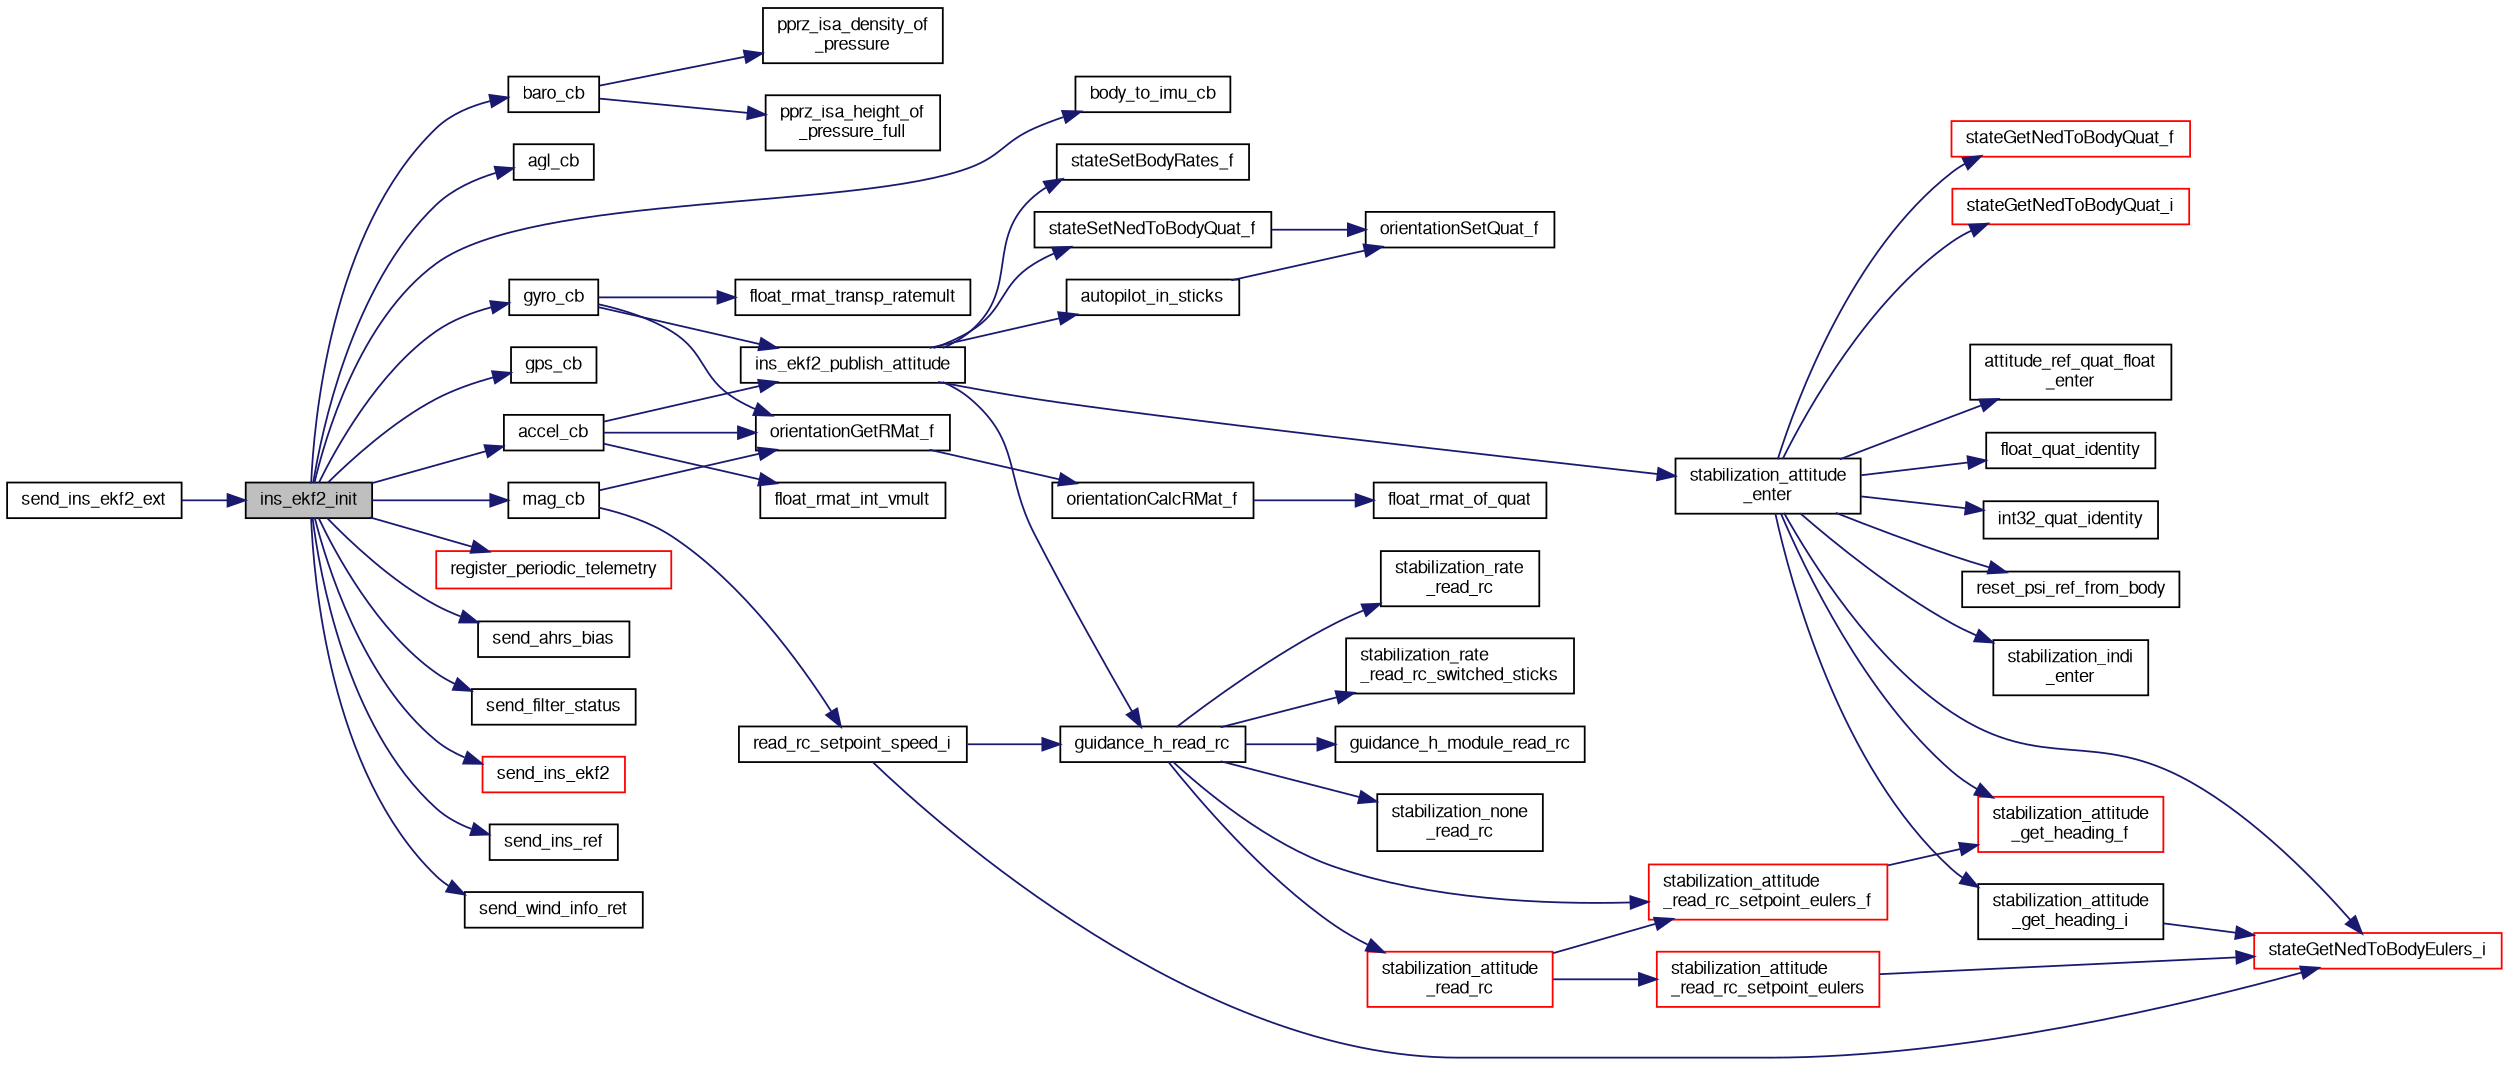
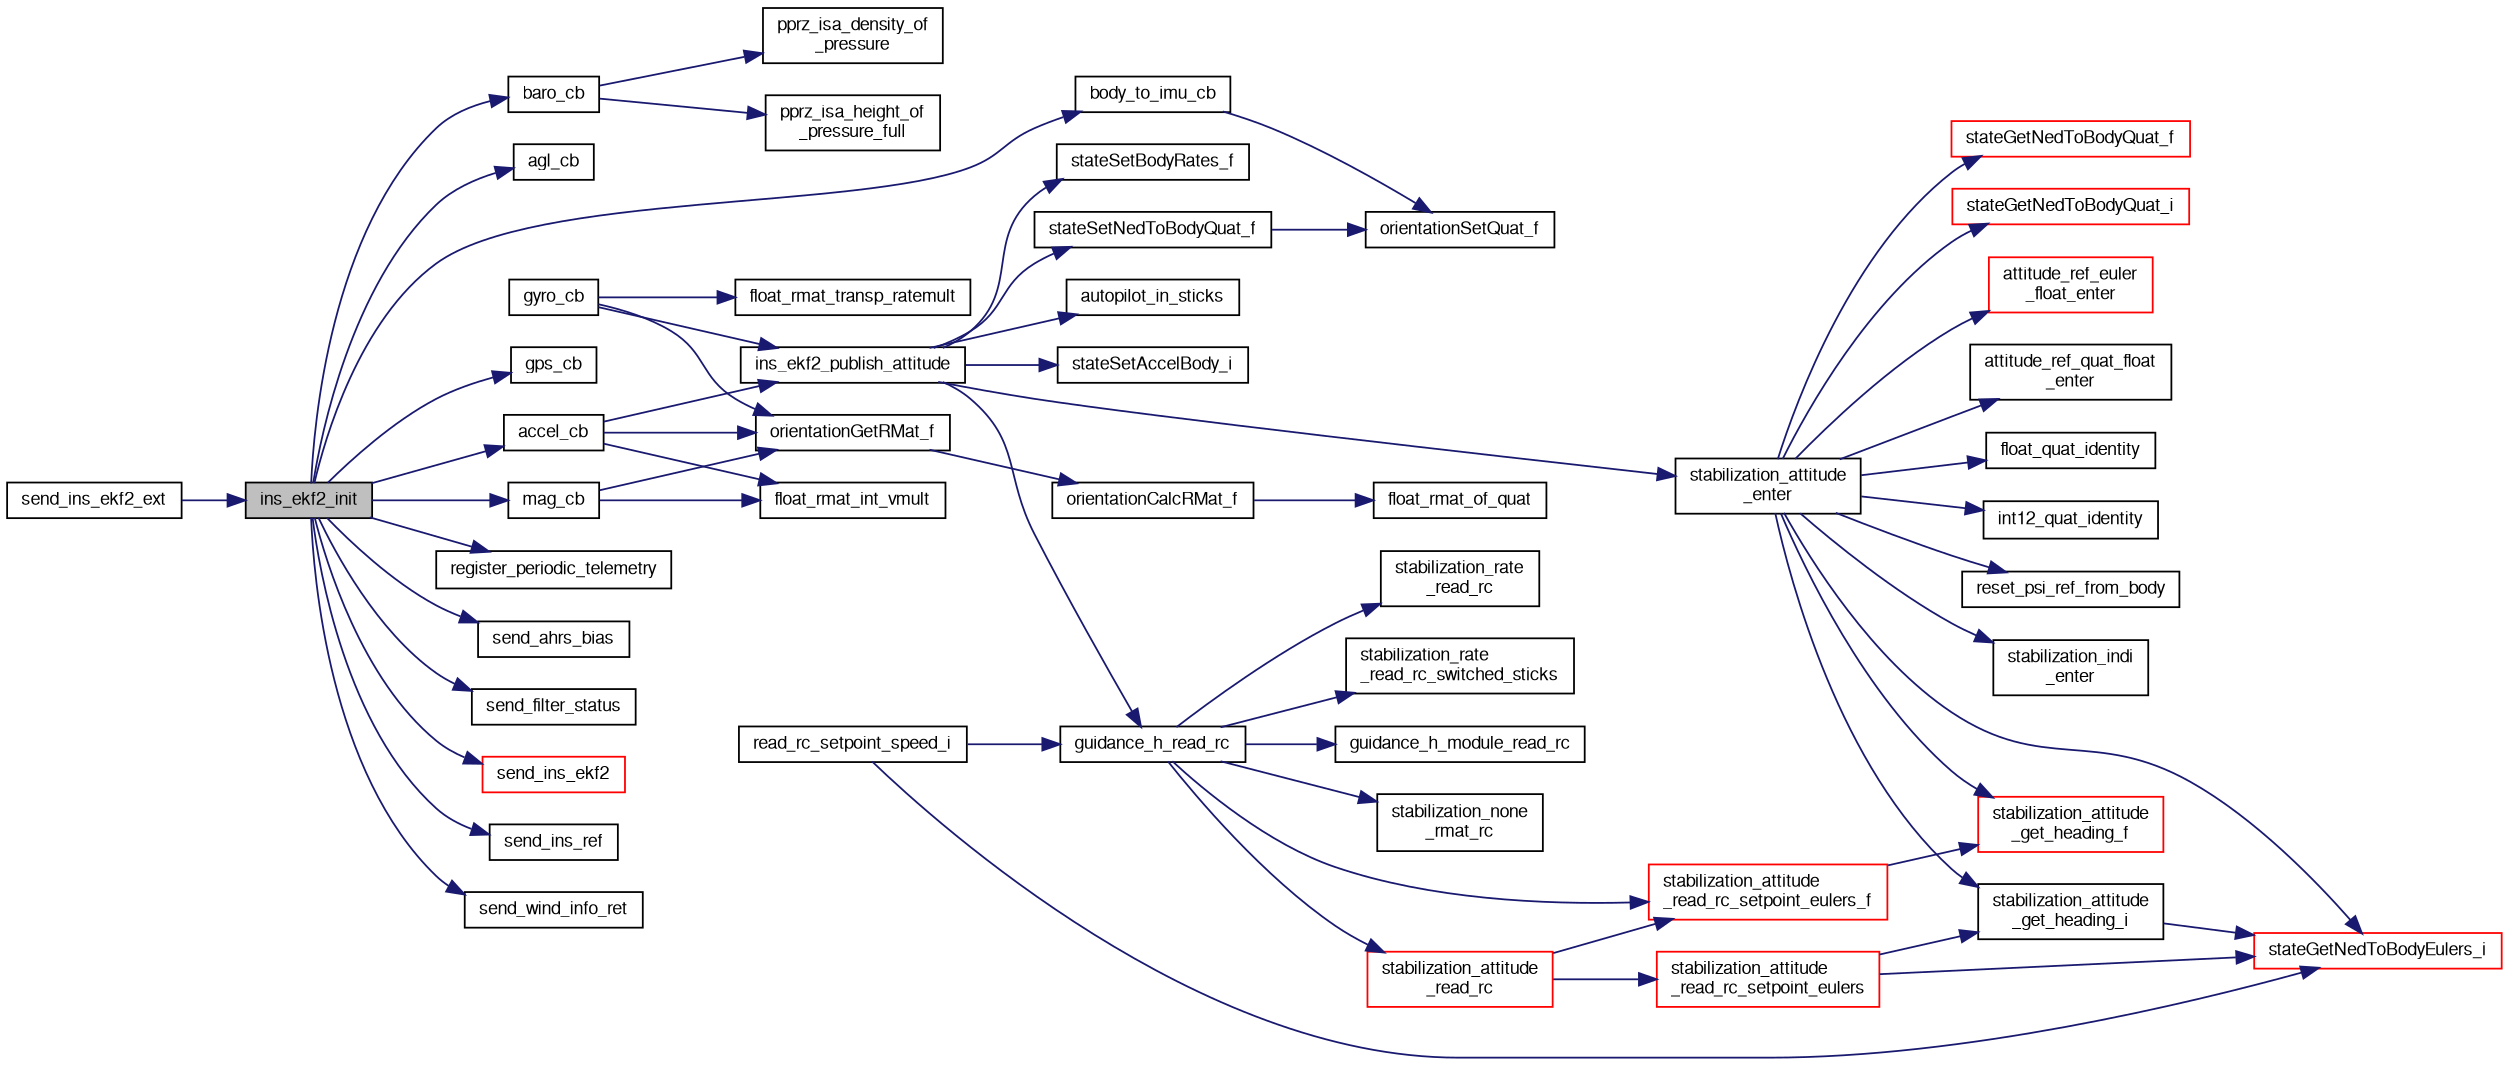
(1298, 265) -> (1322, 151)
none -> (2071, 285)
none -> (1153, 365)
(388, 377) -> none
(2071, 520) -> (2071, 520)
(554, 570) -> (554, 570)
(733, 587) -> (671, 500)
(1460, 823) -> (1460, 823)
none -> (1920, 945)
